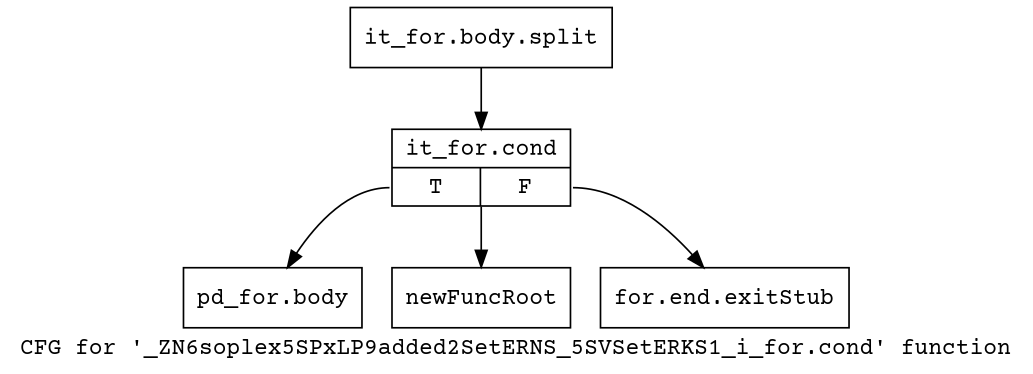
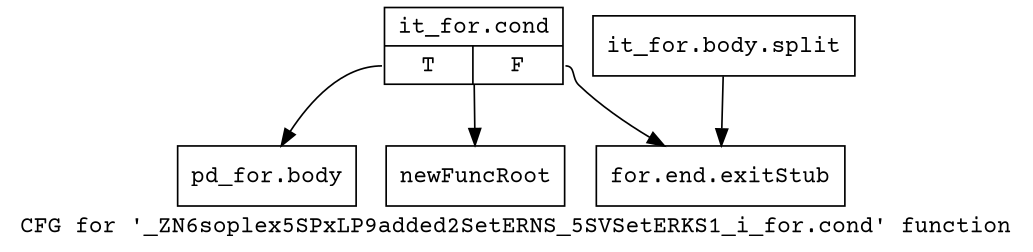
(481, 90) -> (722, 102)
